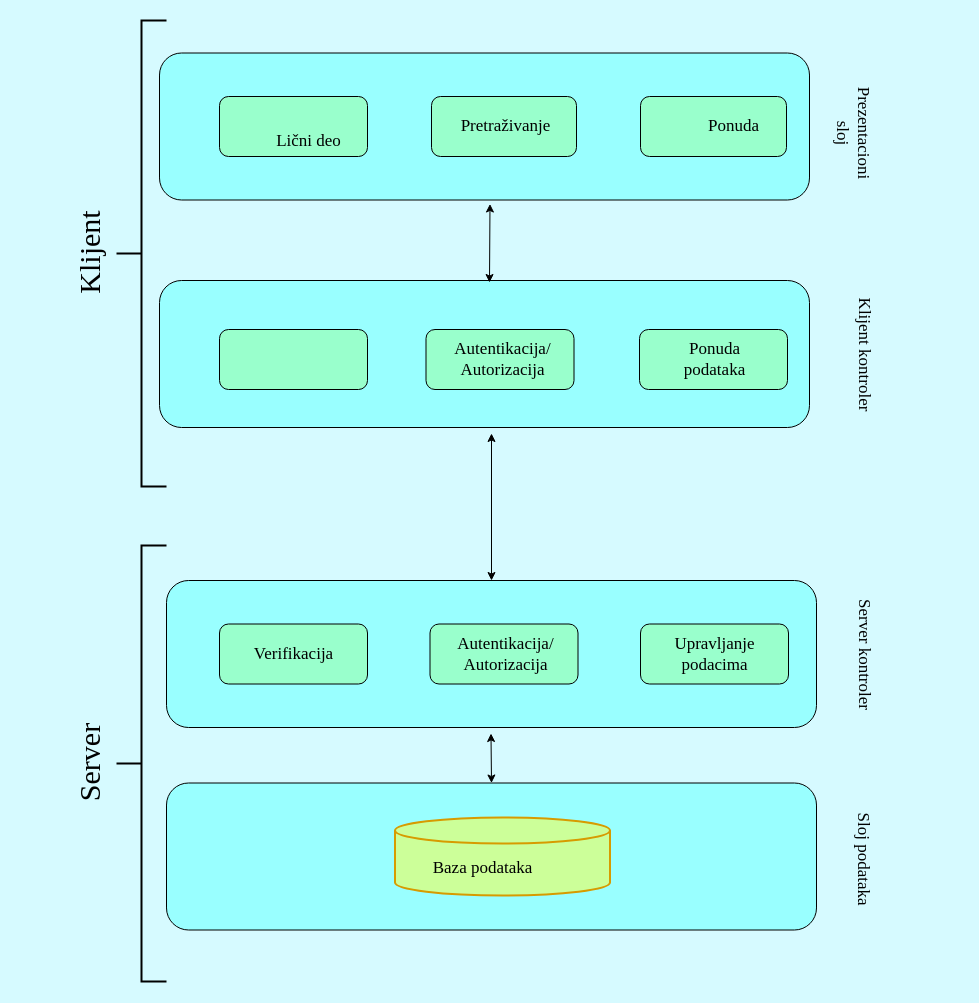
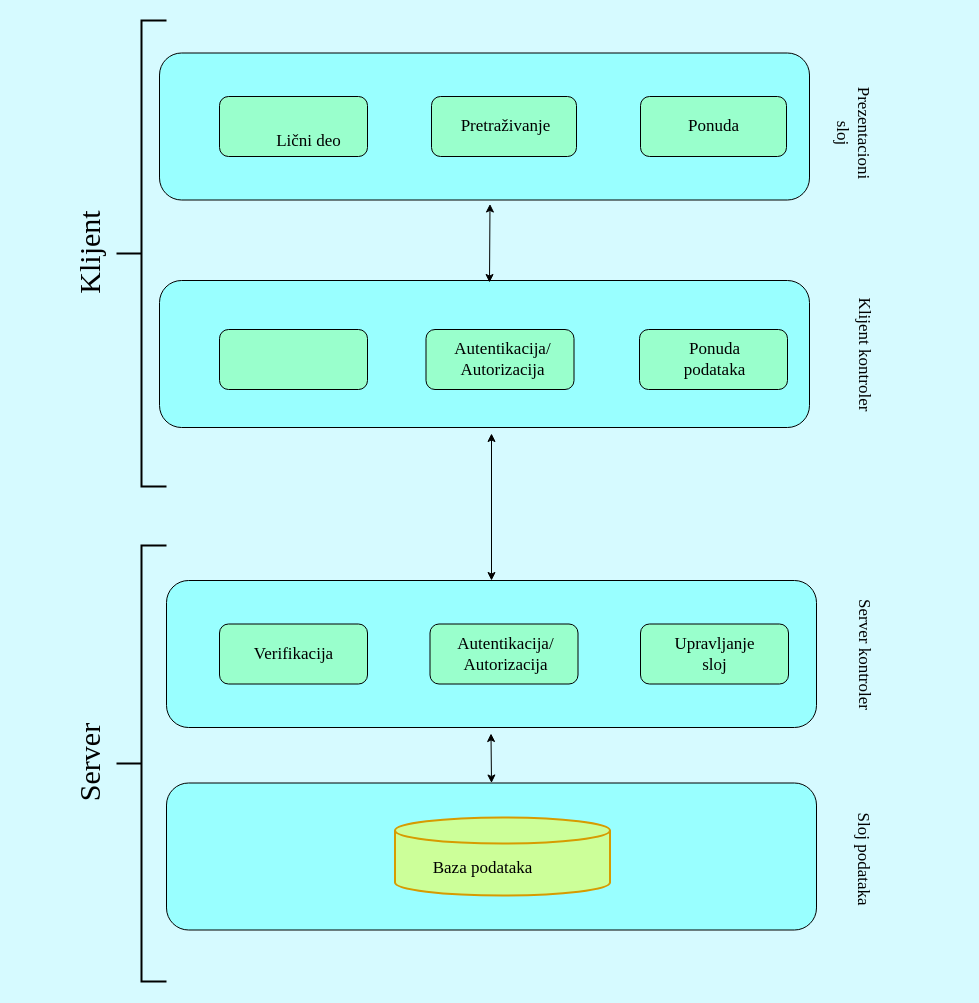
(734, 127) -> (714, 127)
(715, 655) -> (715, 655)
